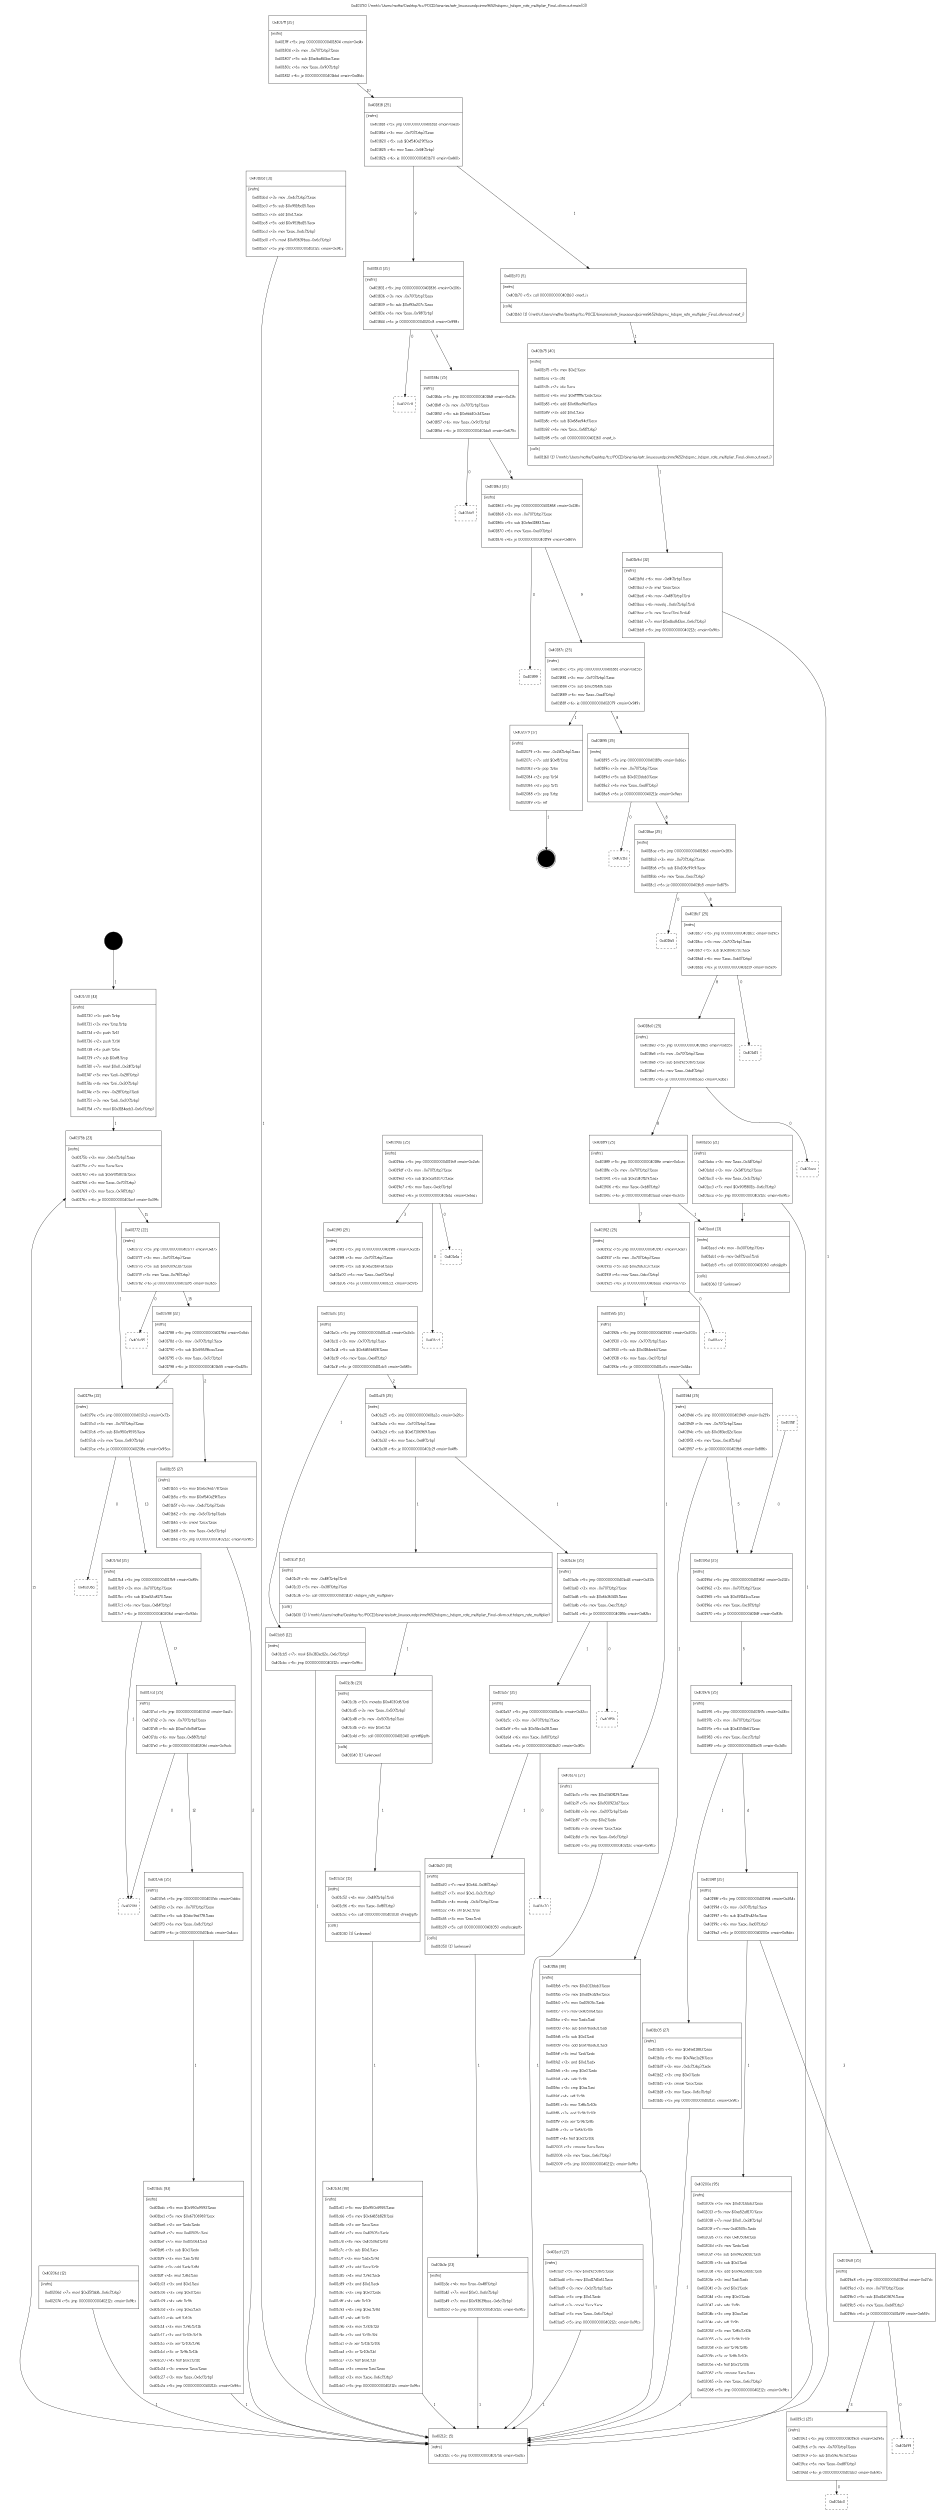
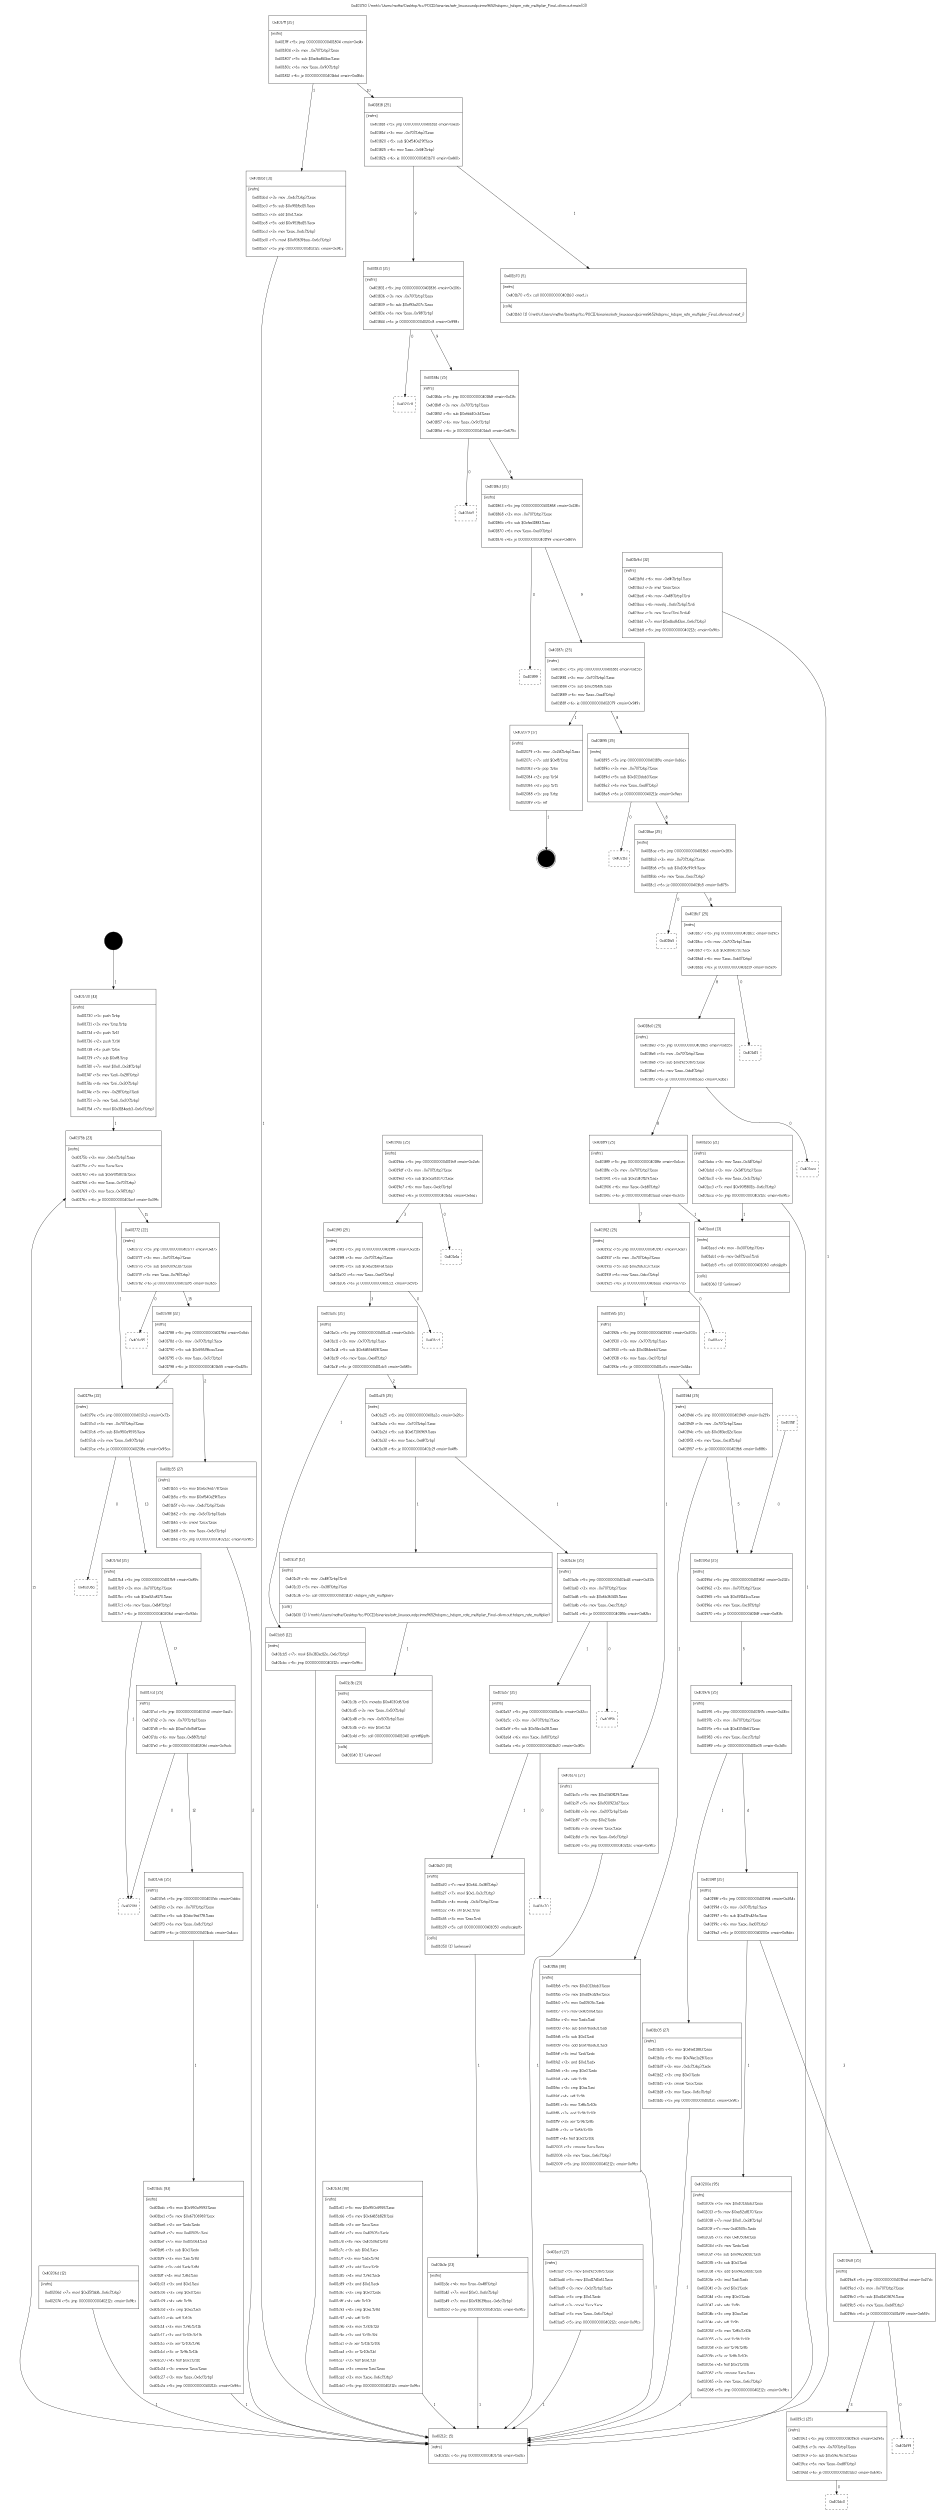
none -> (308, 126)
(651, 404) -> none
(432, 1267) -> (421, 1309)
none -> (370, 1297)
(373, 1906) -> none
